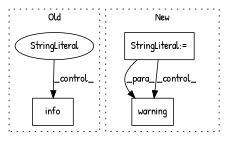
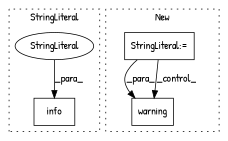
(54, 18) -> (54, 18)
(74, 79) -> (69, 79)
